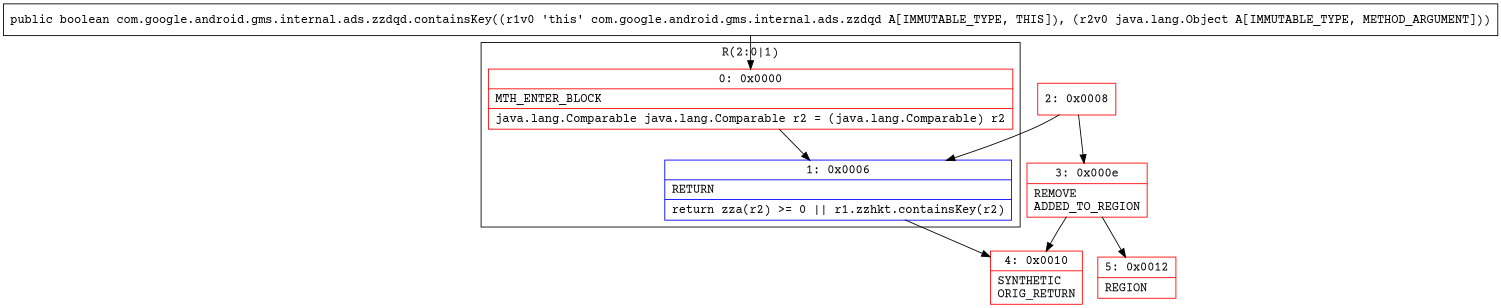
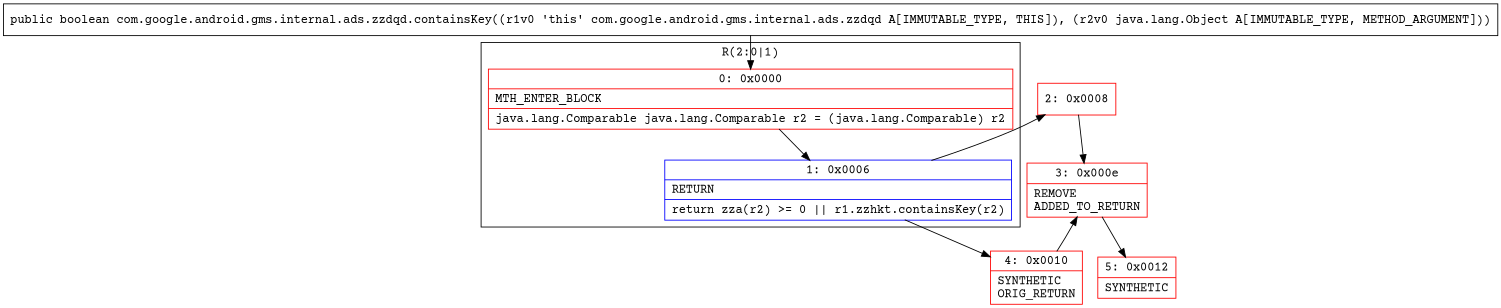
(1008, 139) -> (985, 142)
(1087, 206) -> (1087, 206)
(1058, 230) -> (1065, 238)
(1126, 288) -> (1137, 288)
